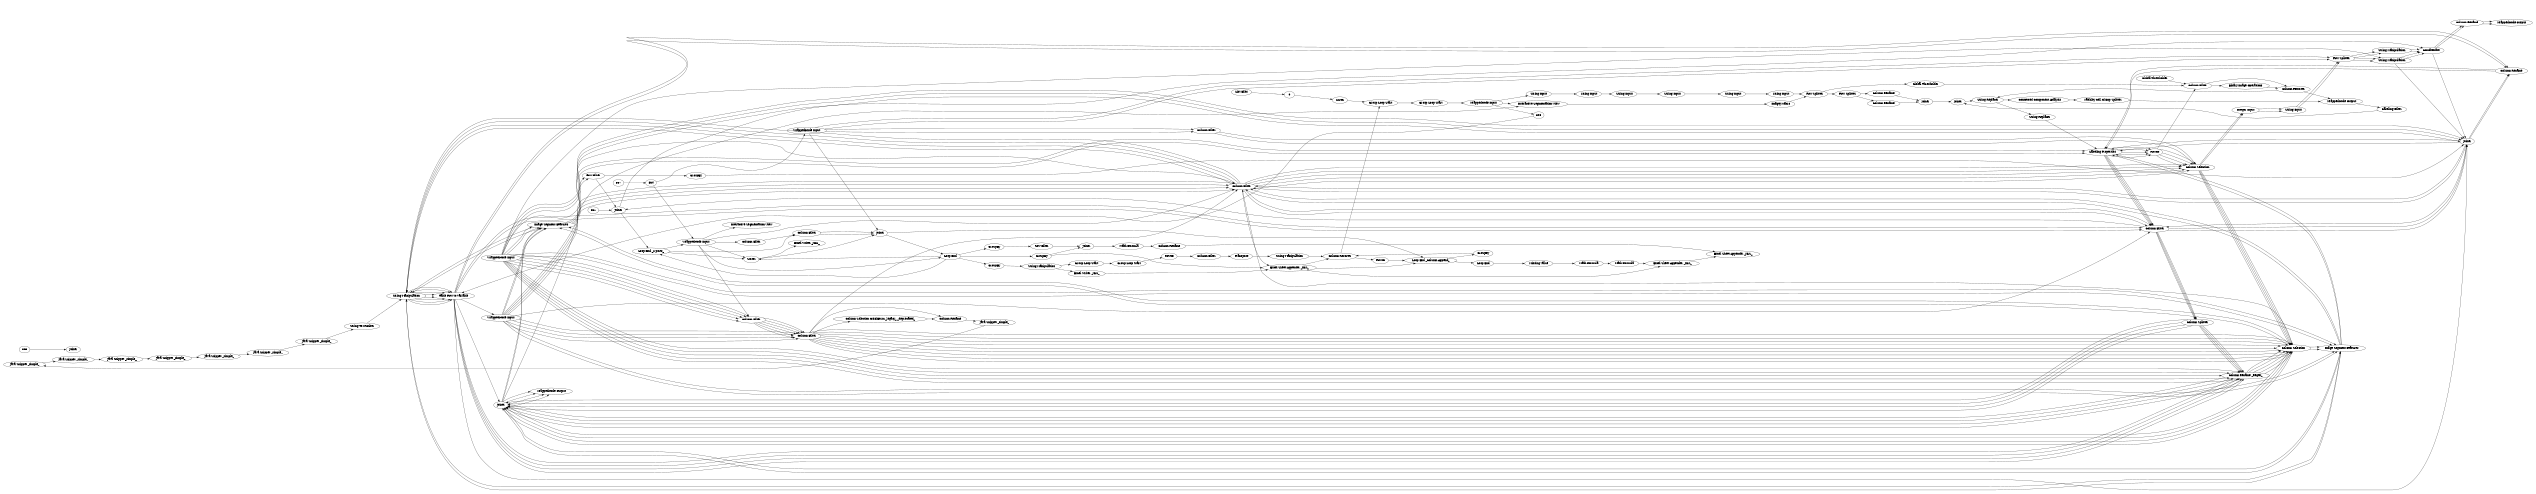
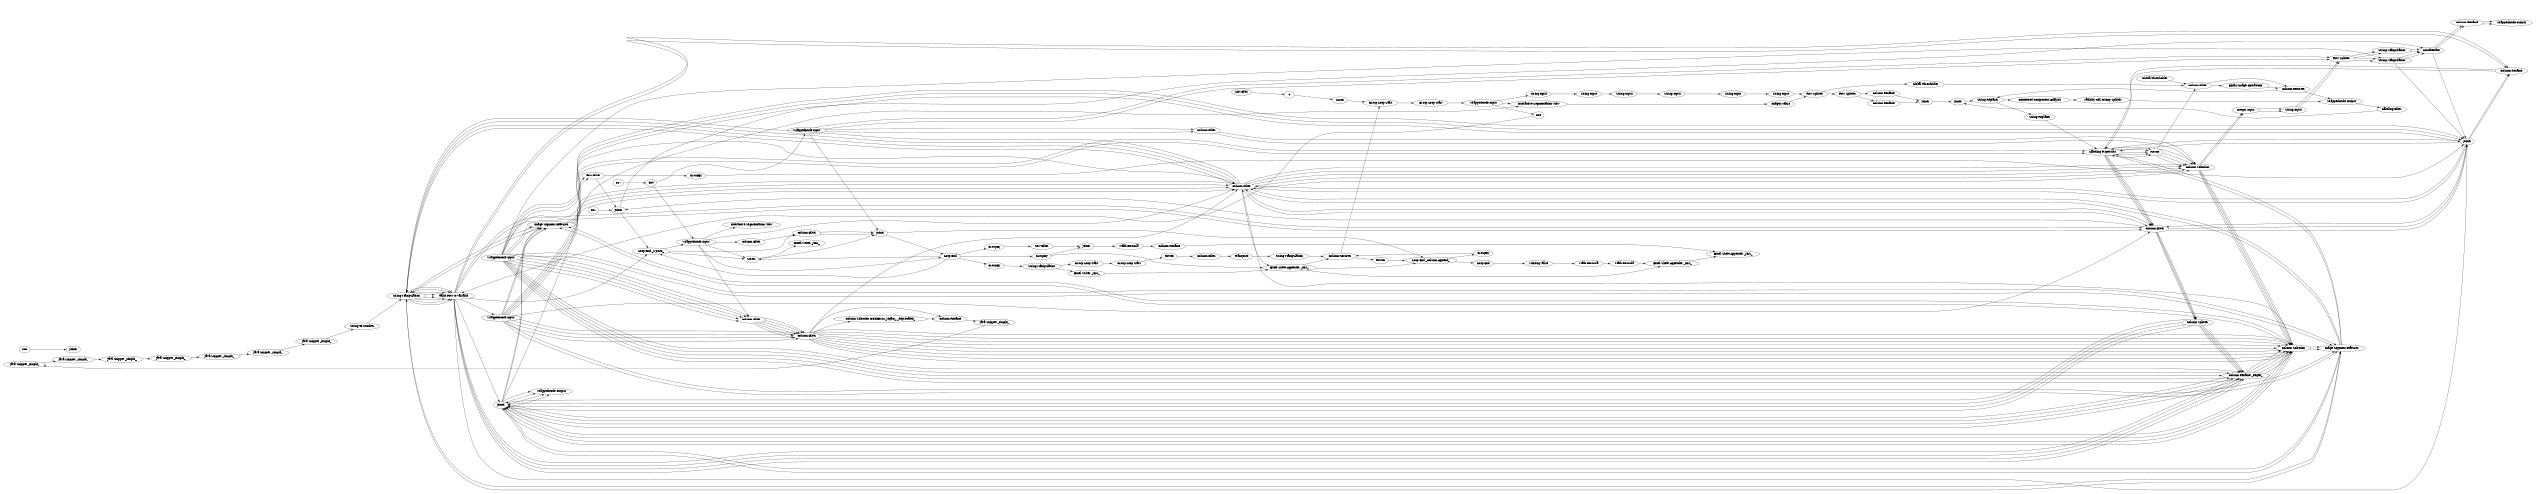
none -> (562, 298)
